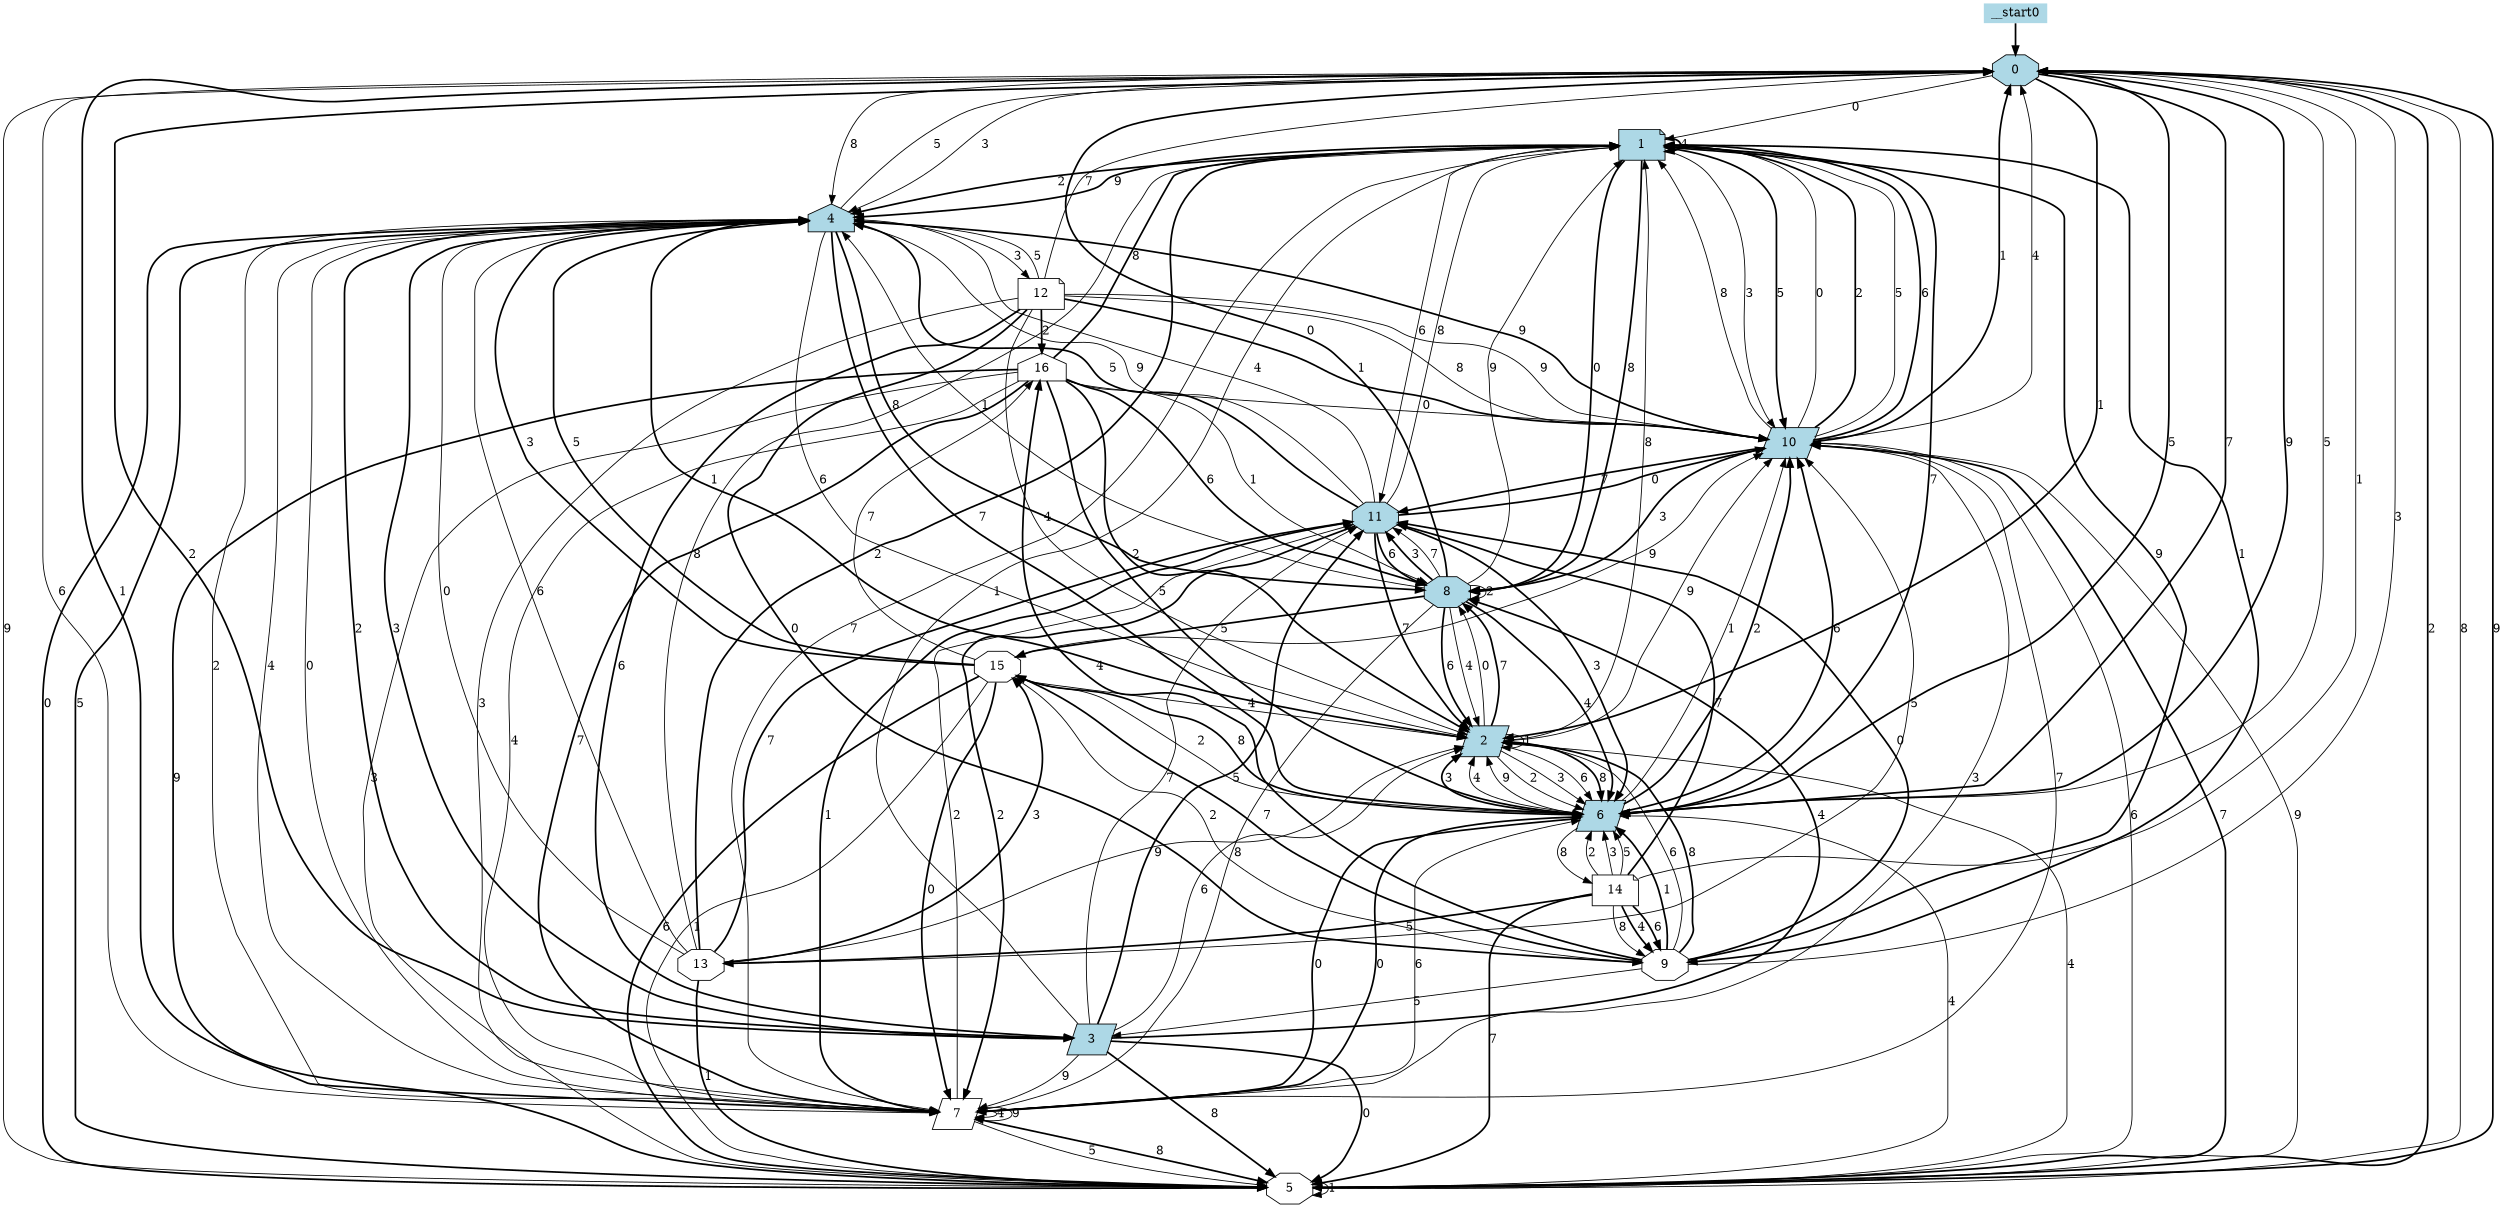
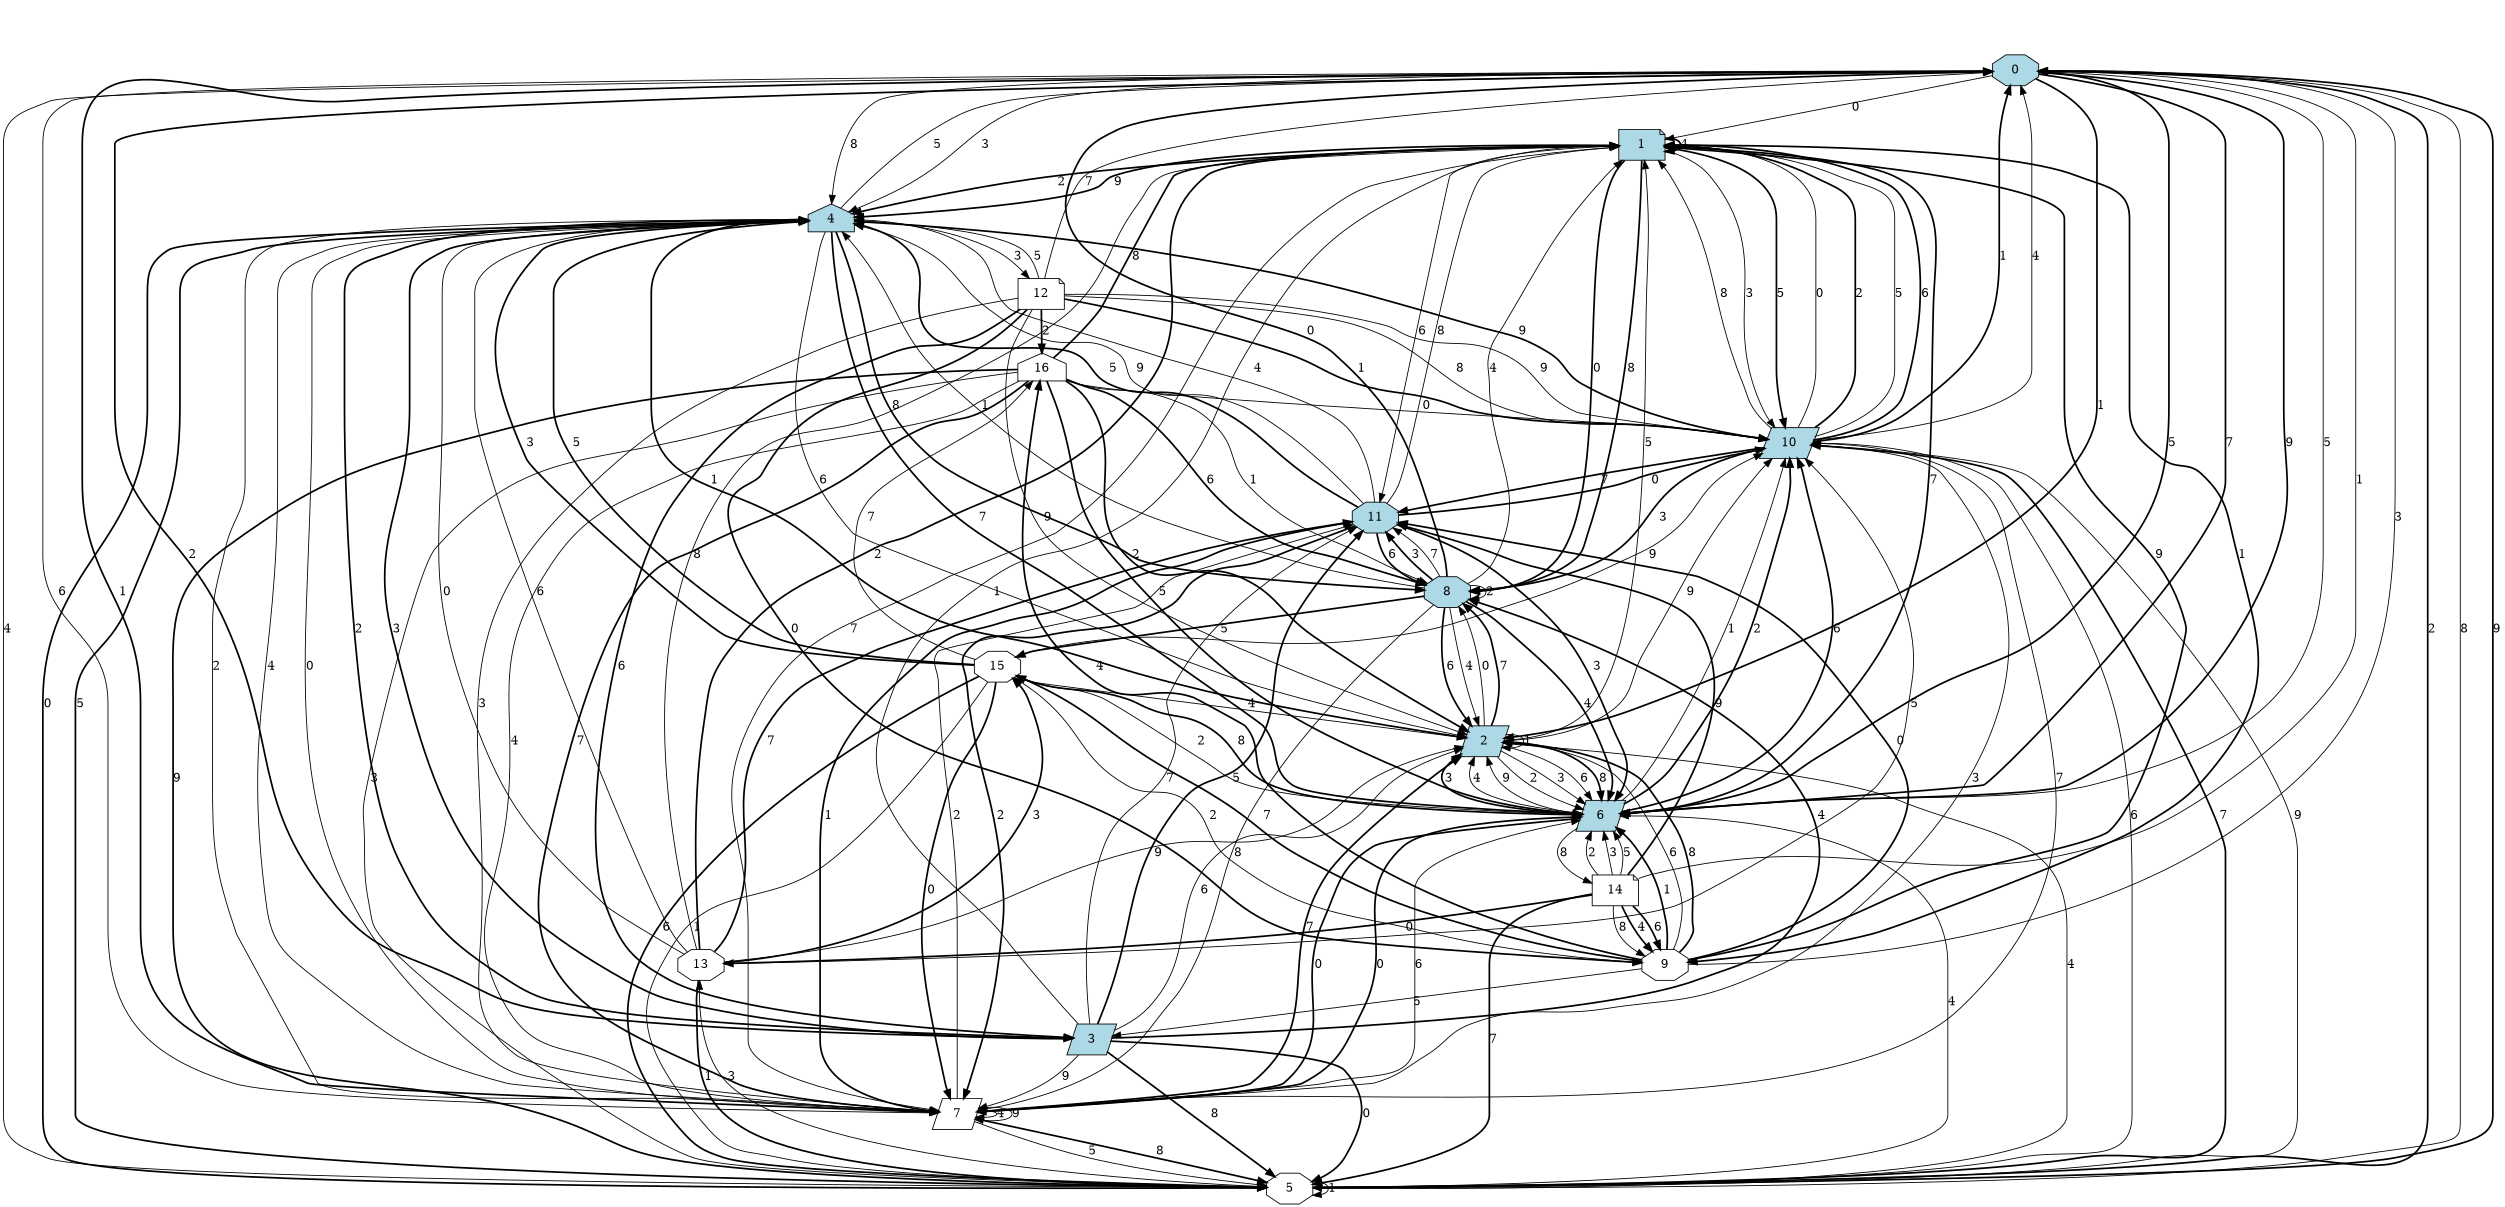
(2016, 13) -> none
(1494, 368) -> (1494, 368)
(1649, 443) -> (1649, 443)
(1048, 518) -> (1048, 518)
(8, 629) -> (8, 629)
(1404, 641) -> (1293, 1019)
(1719, 704) -> (1719, 704)
(1410, 928) -> (1410, 928)
none -> (941, 1155)
